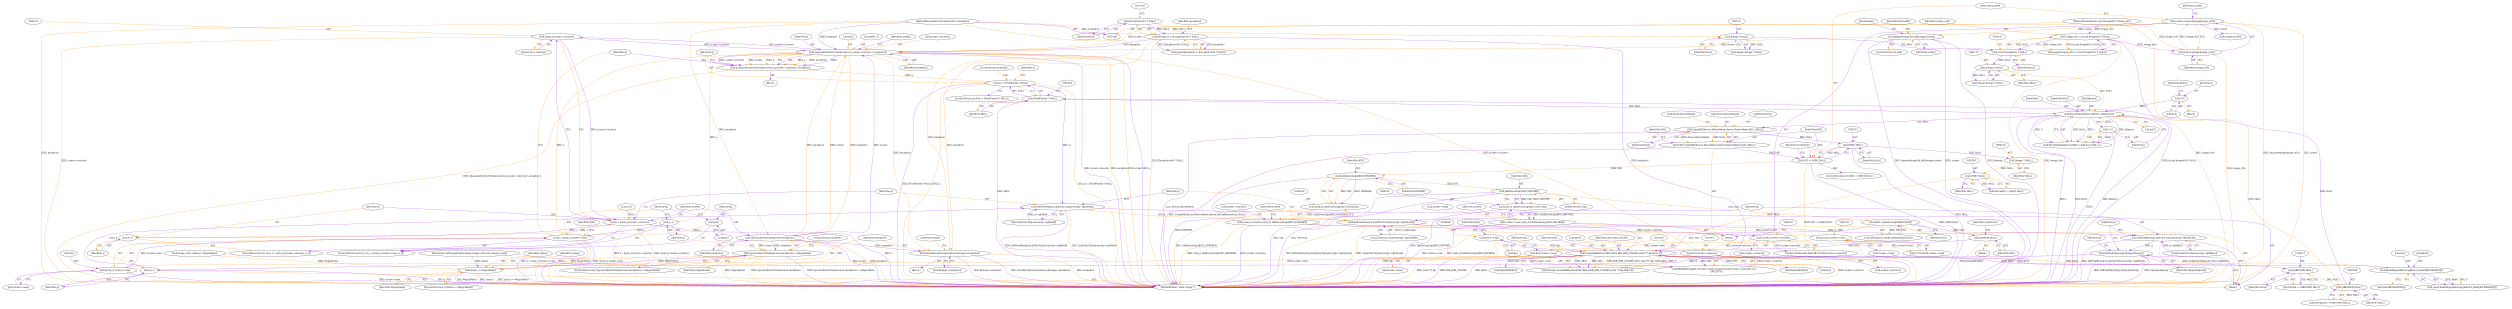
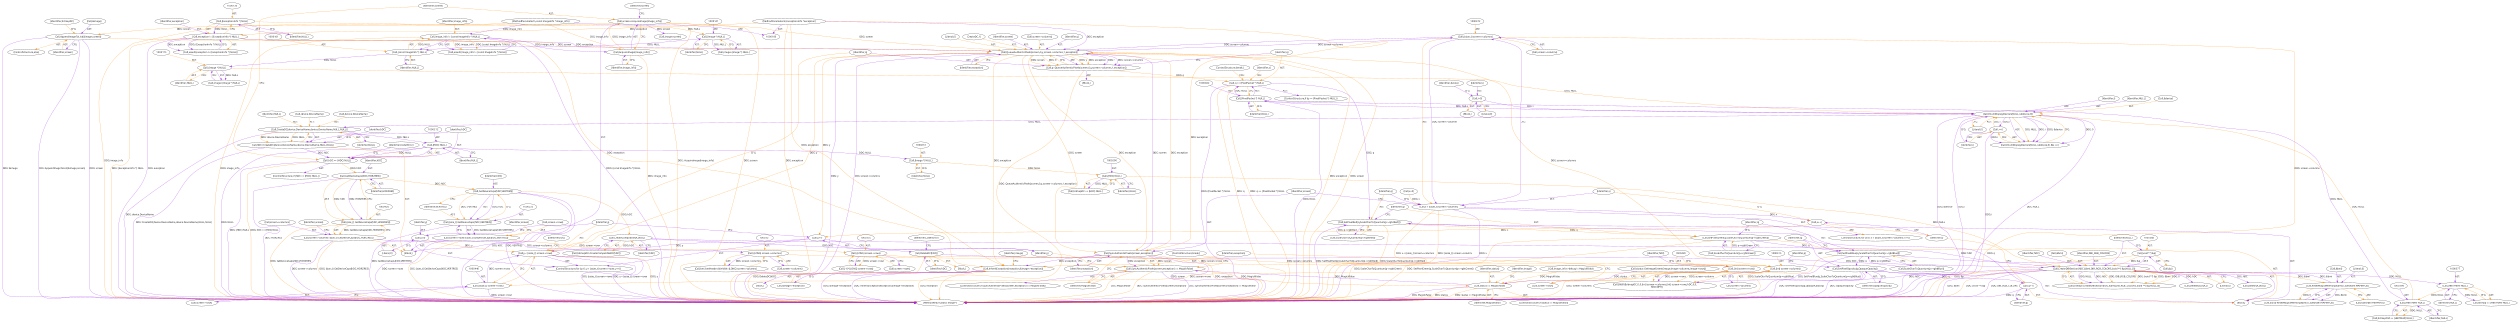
(1591, 25) -> (668, 25)
(1191, 44) -> (222, 46)
(1553, 198) -> (448, 215)
(1890, 222) -> (627, 238)
(373, 236) -> (1318, 232)
(949, 264) -> (885, 273)
